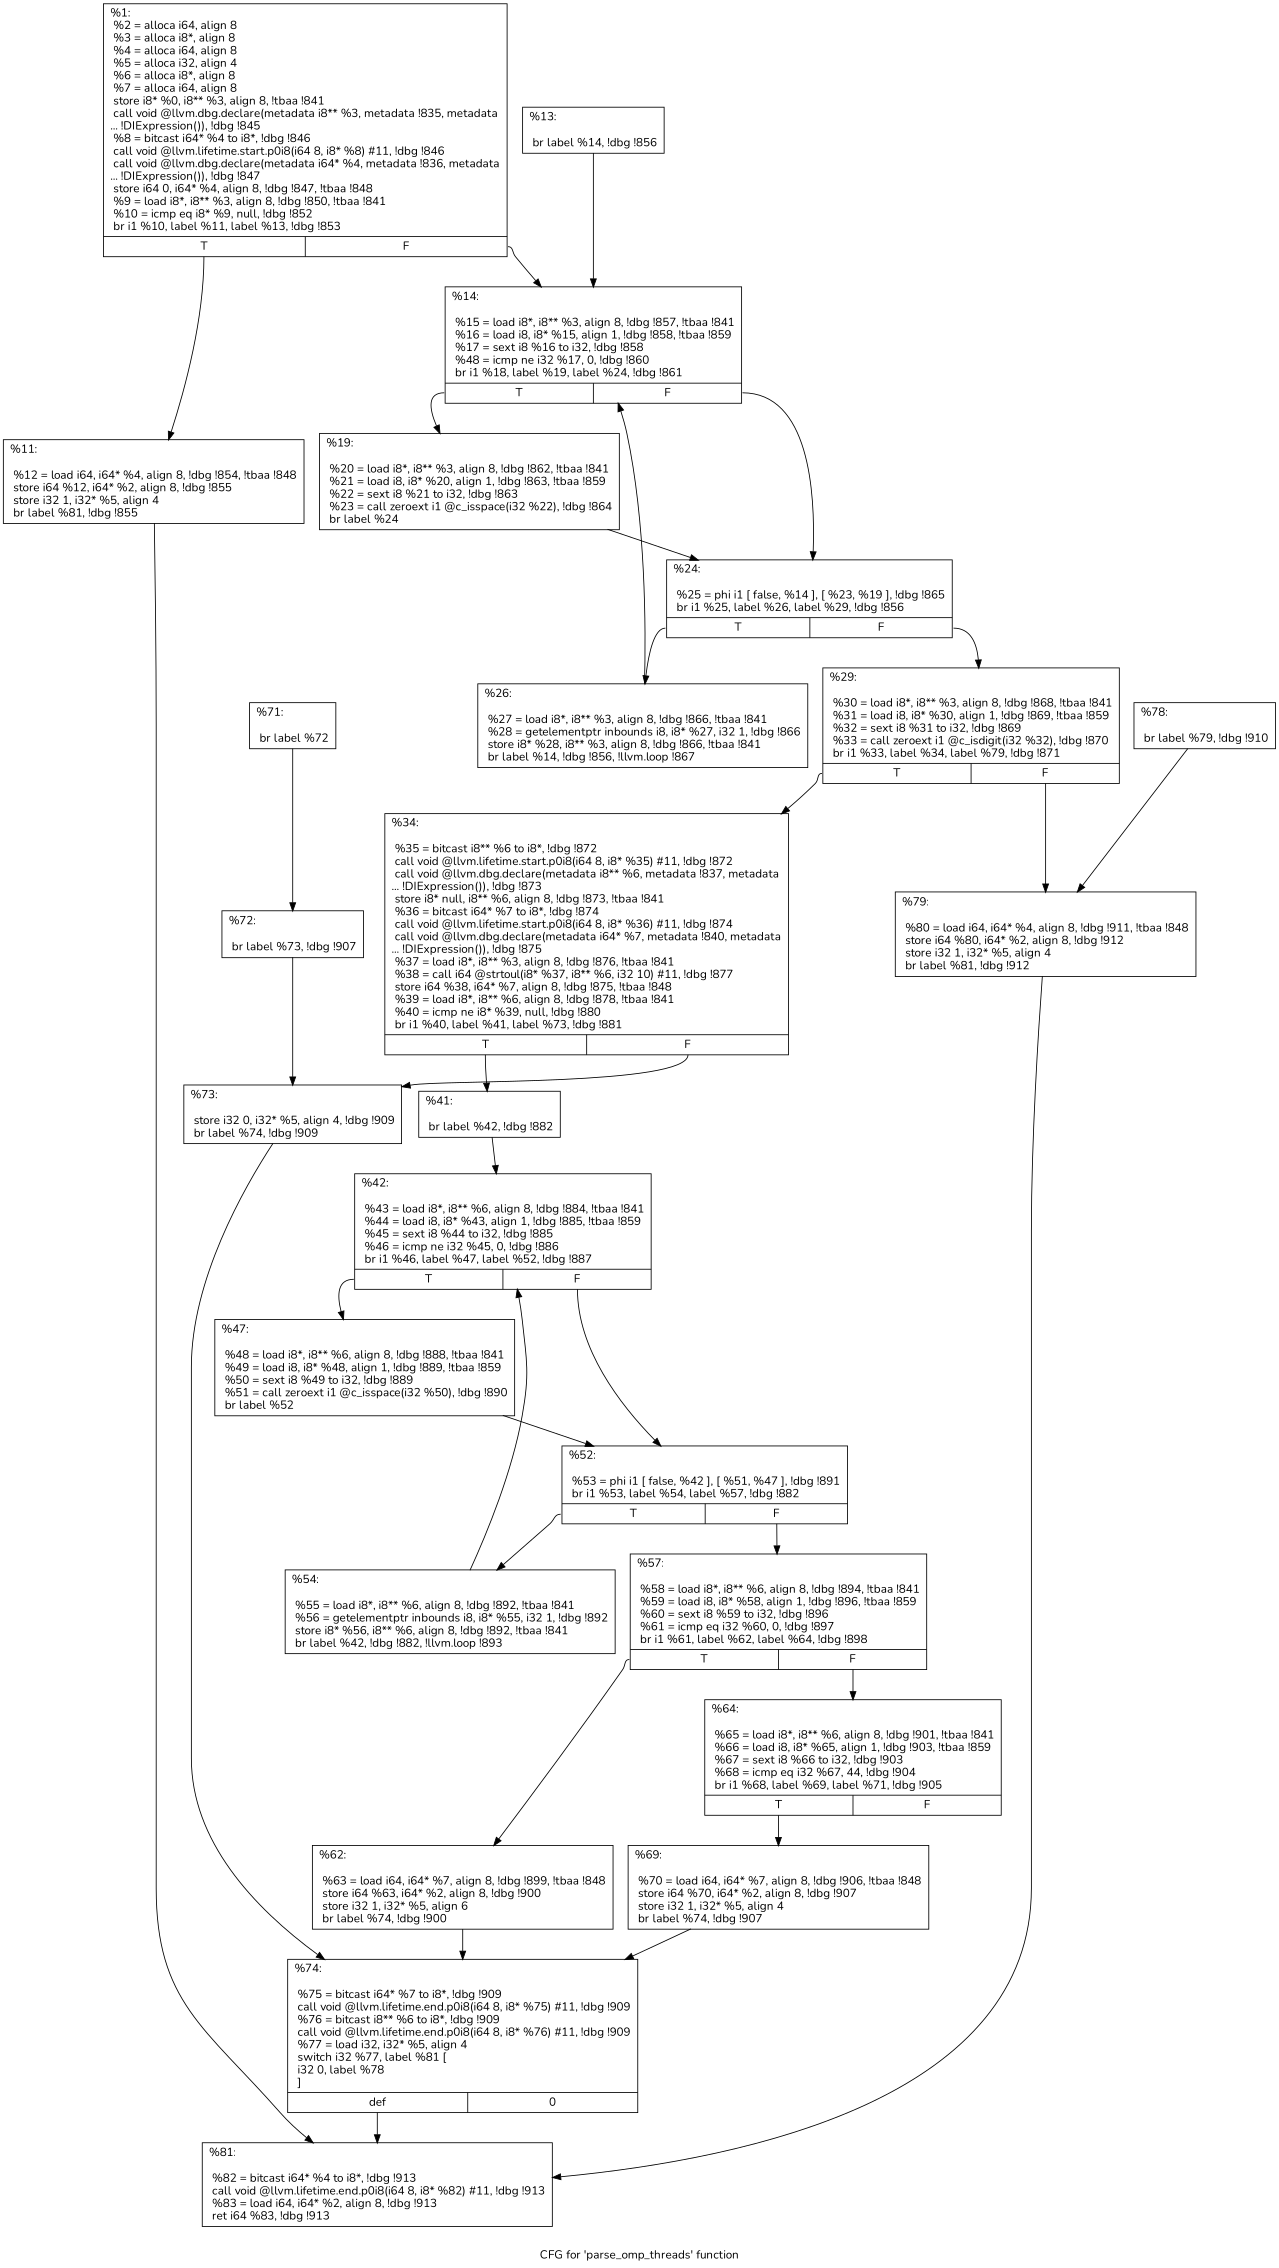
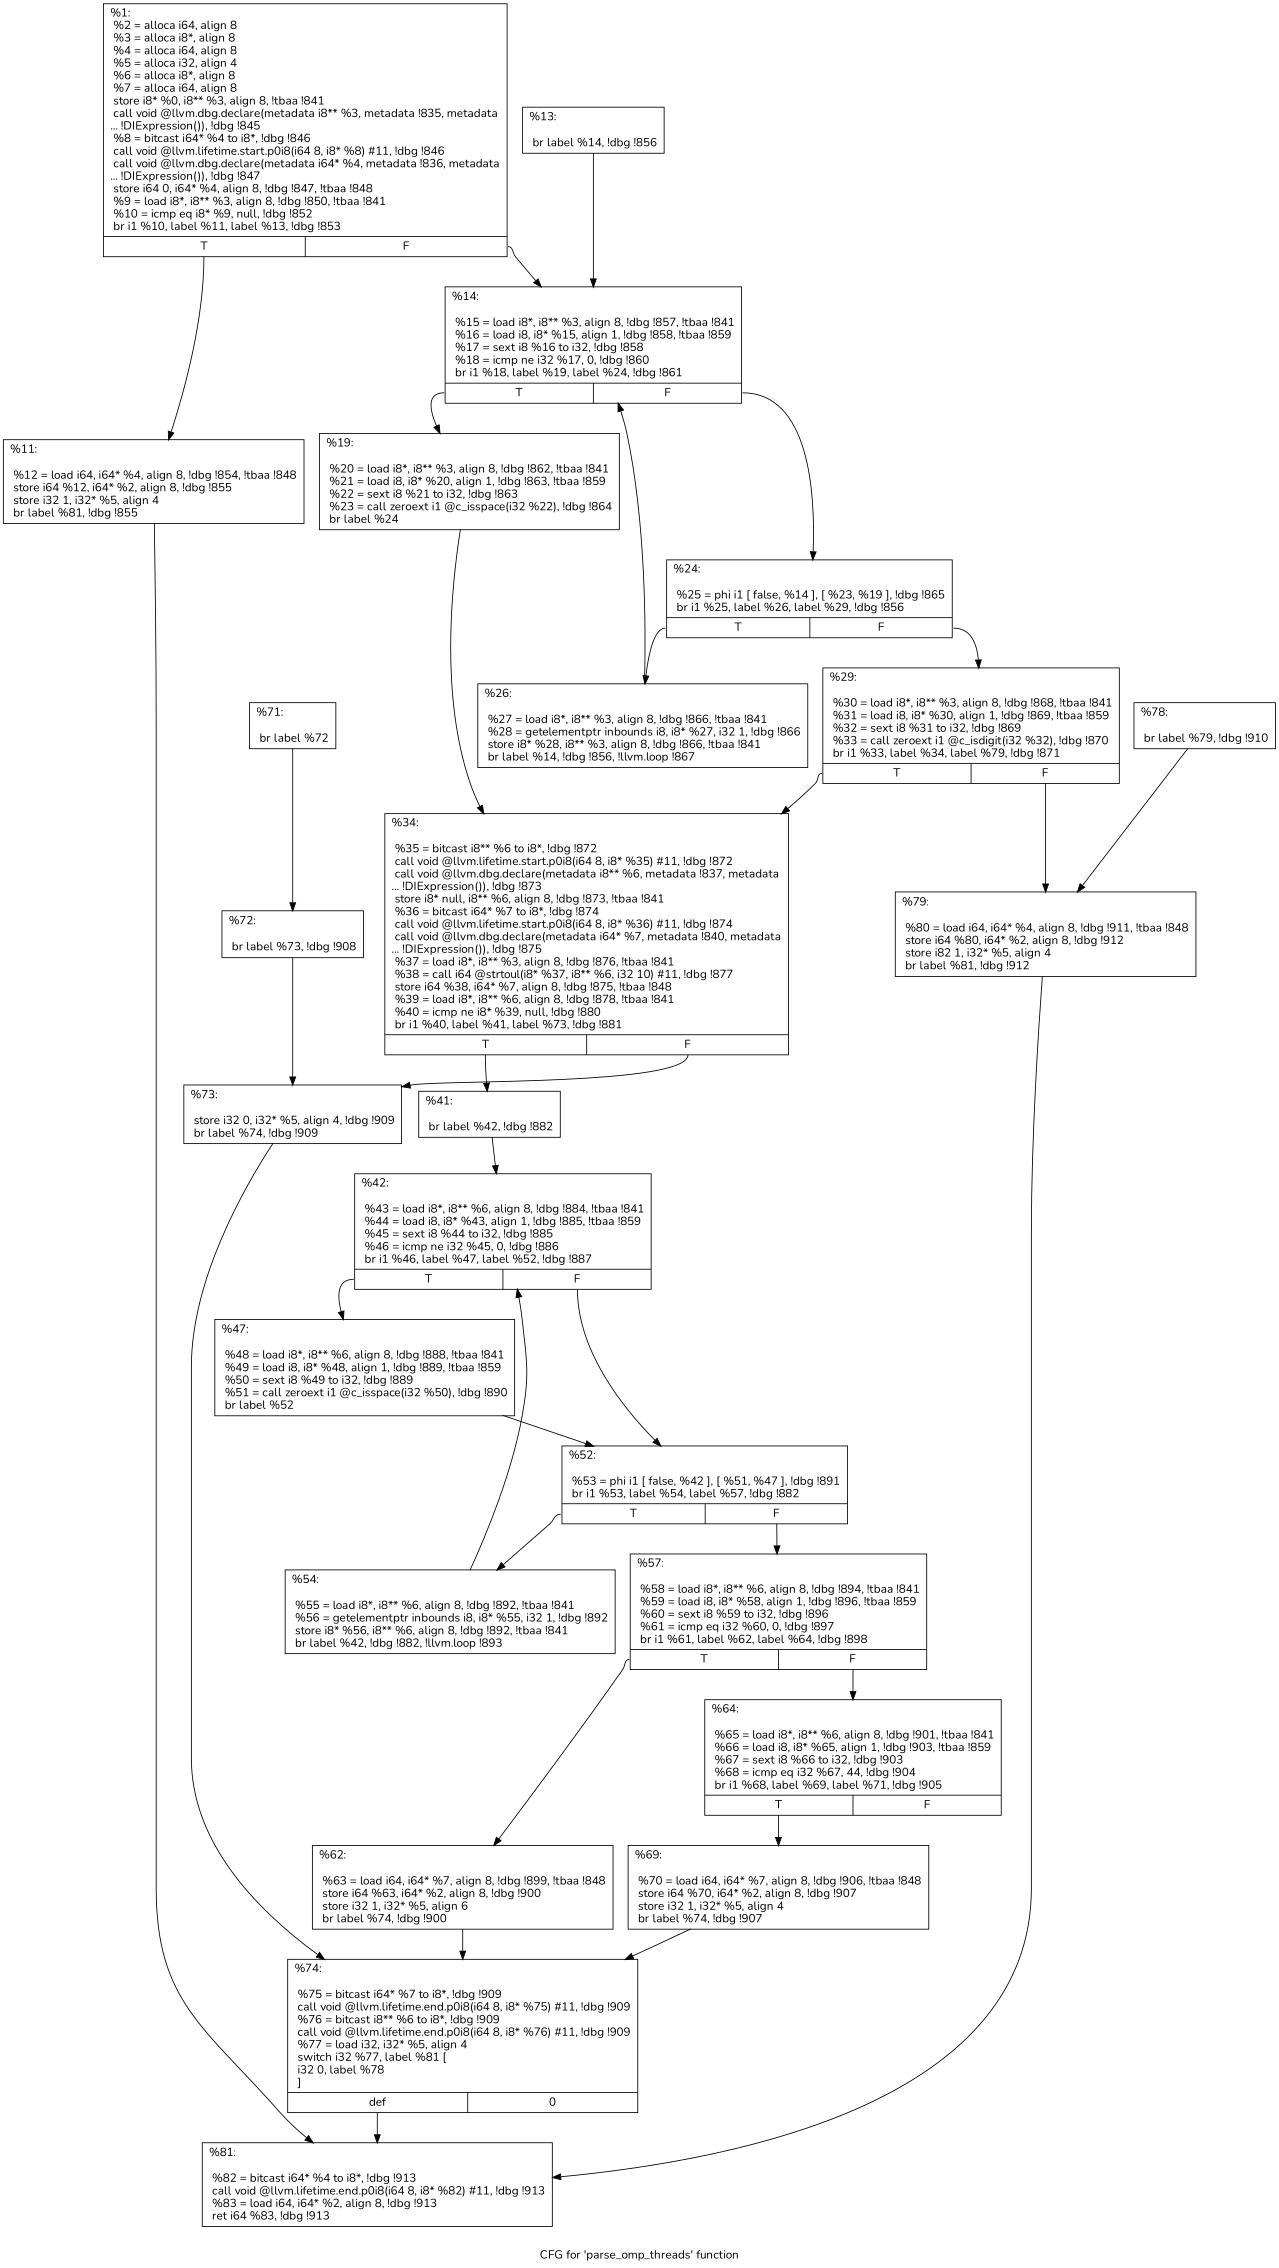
(551, 360) -> (551, 360)
(649, 543) -> (451, 670)
(293, 947) -> (293, 947)
(977, 953) -> (977, 953)
